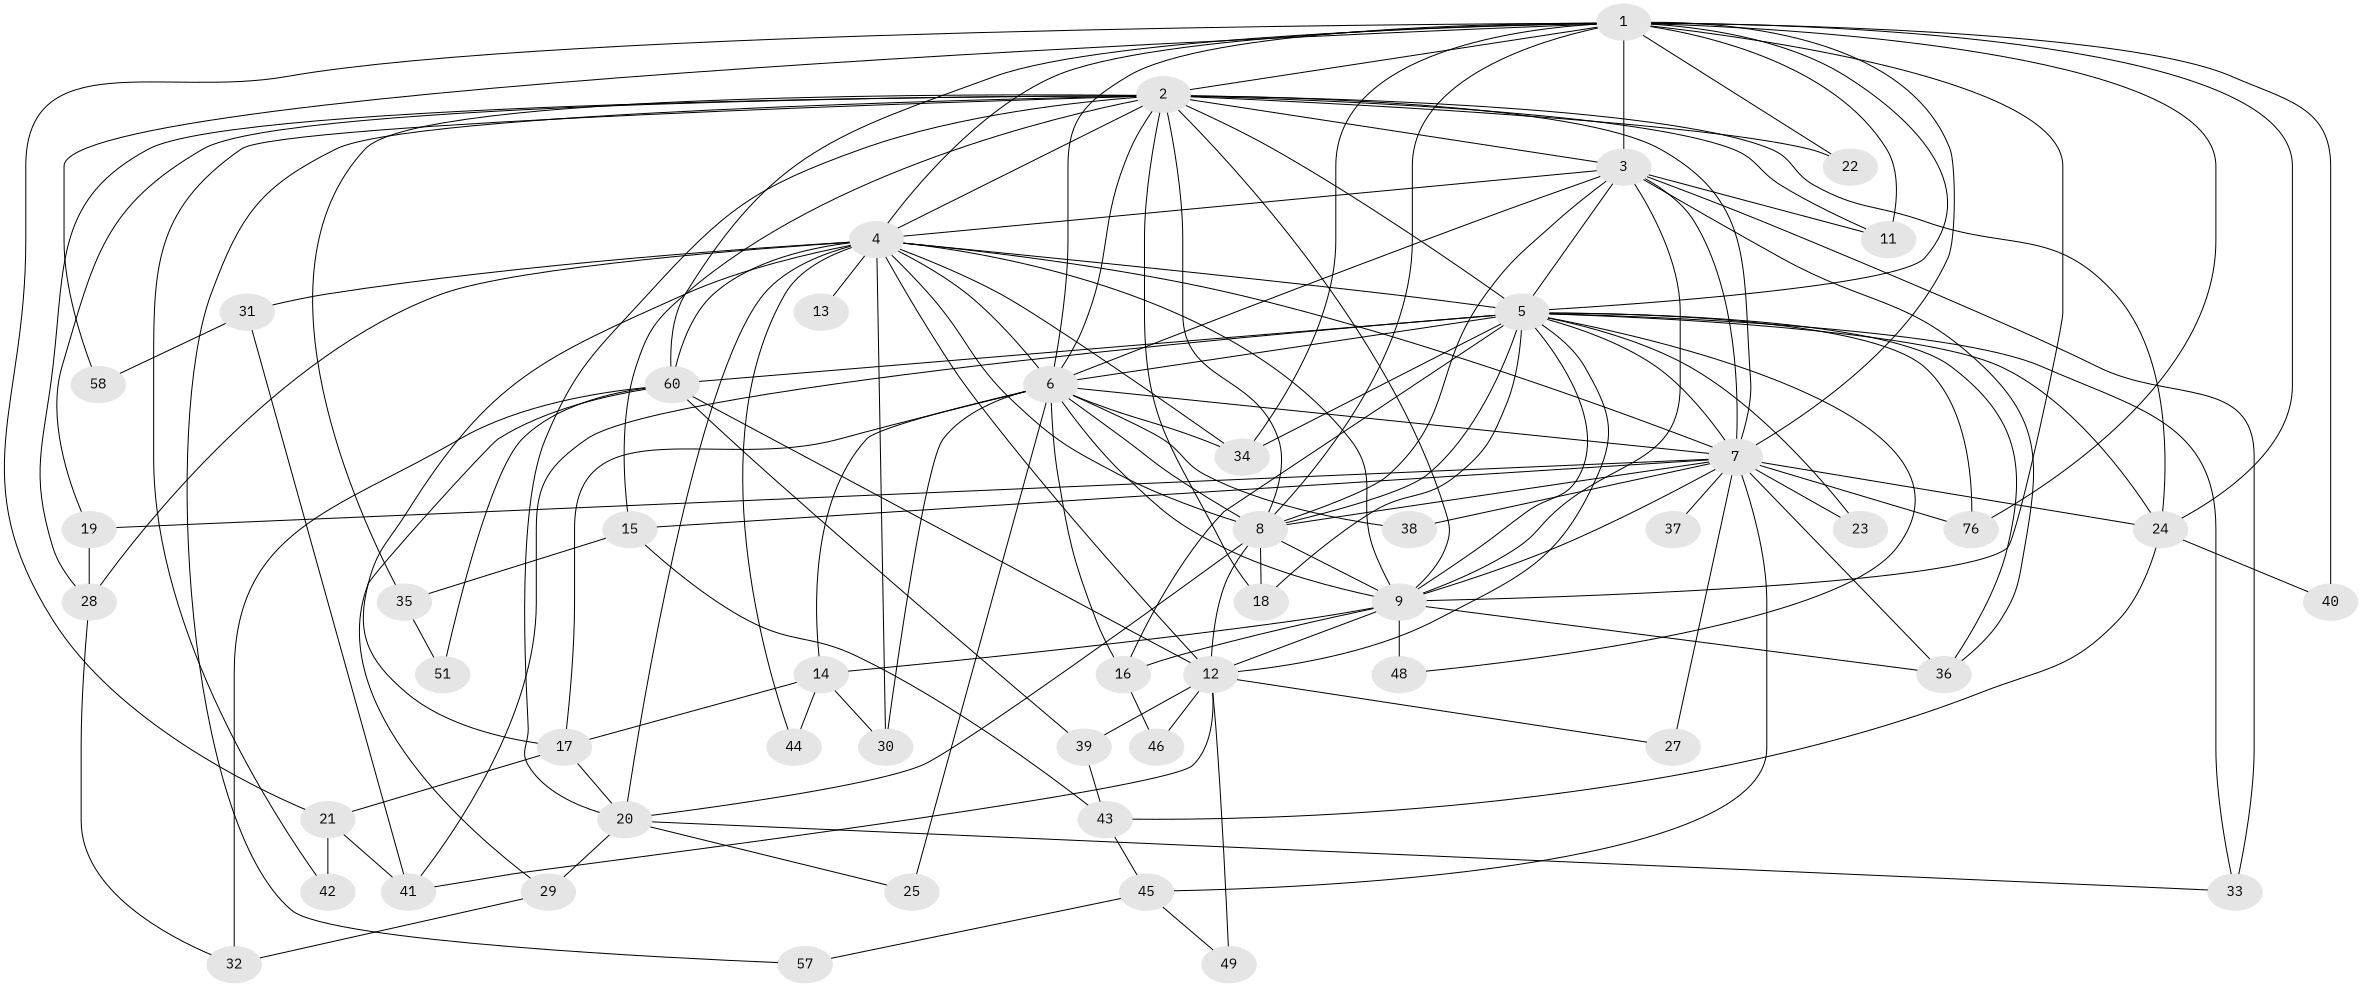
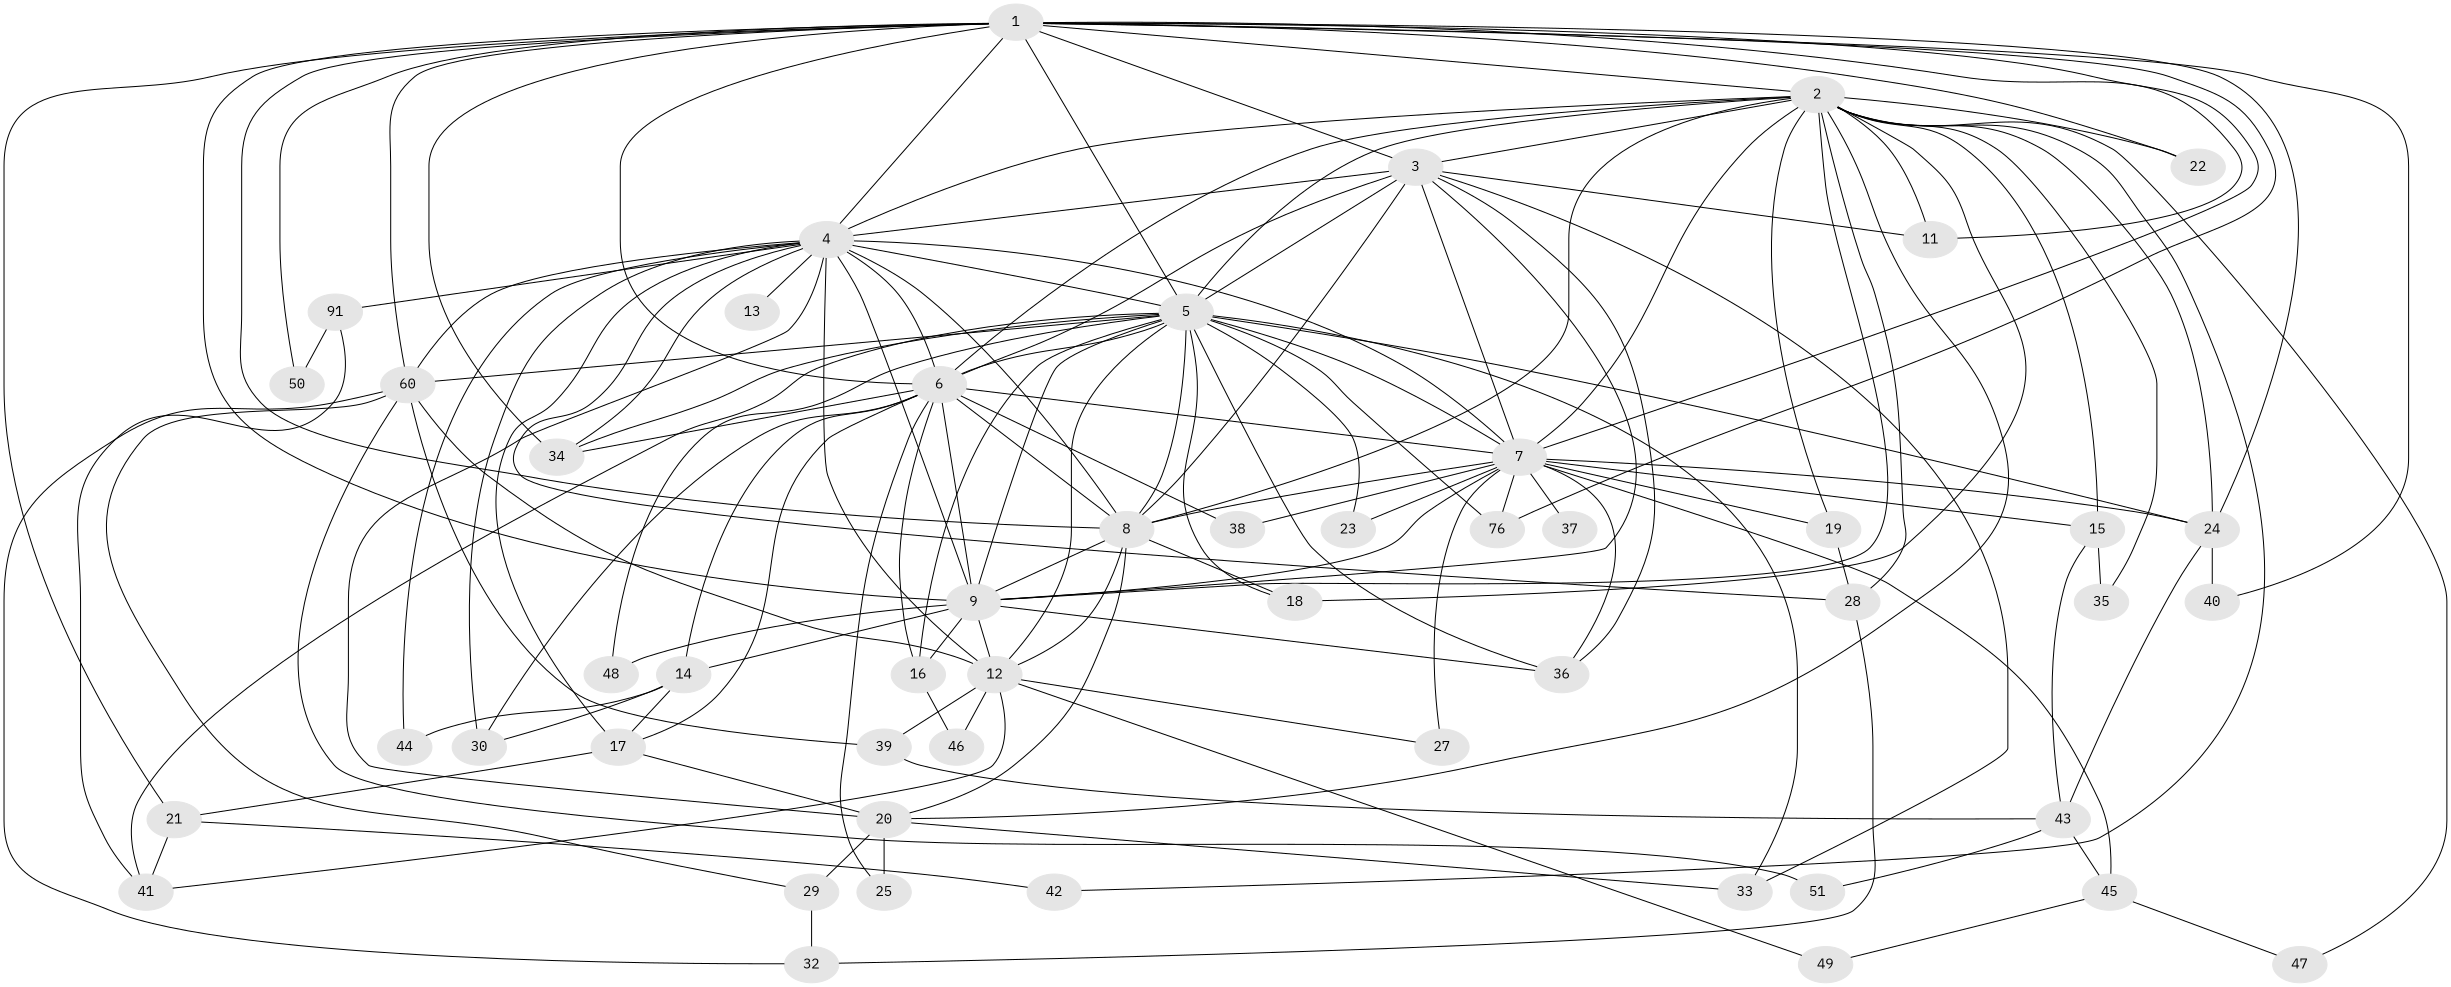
(247, 312) -> (335, 312)
(98, 385) -> (297, 385)
(424, 638) -> (1938, 863)
(805, 965) -> (2300, 965)
